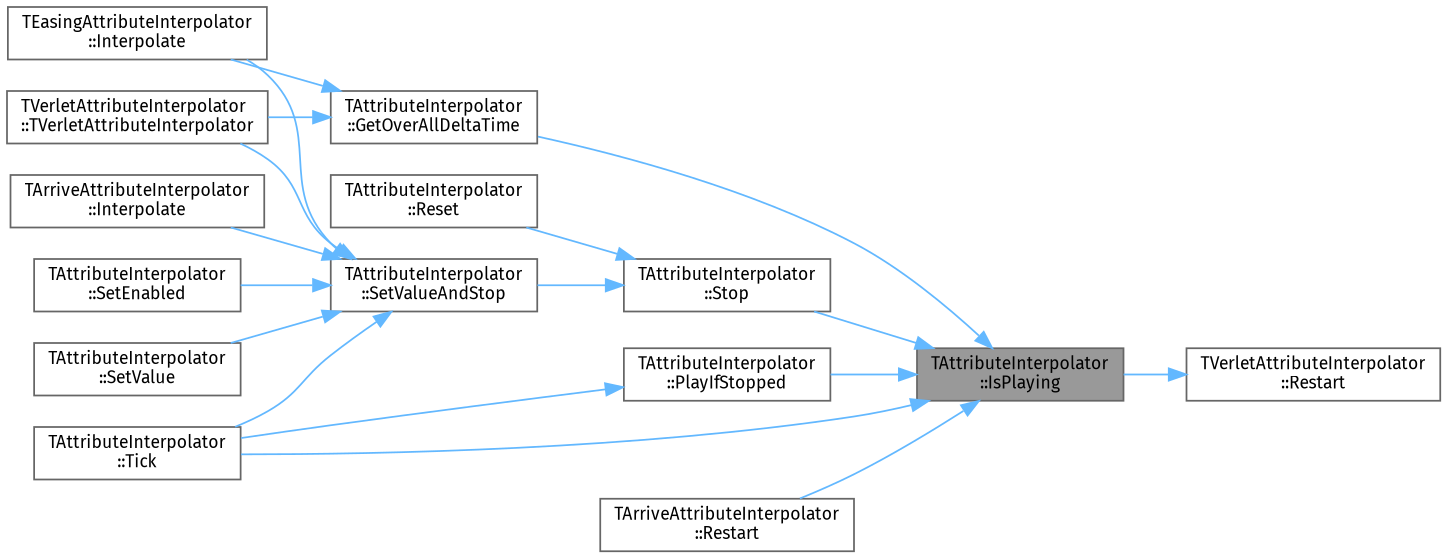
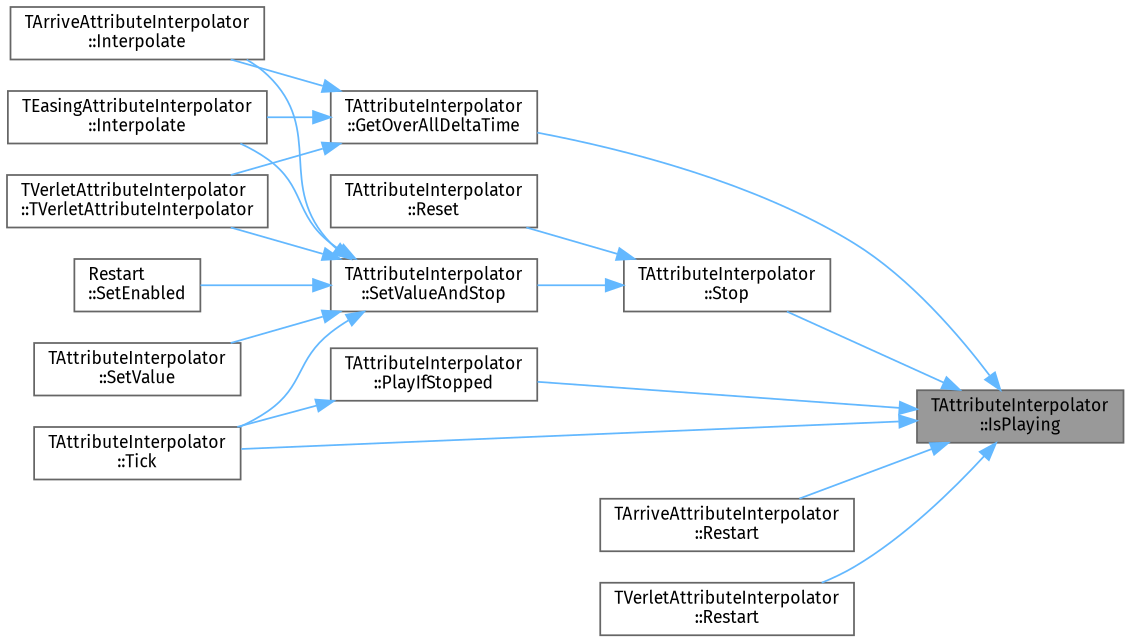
none -> (281, 74)
(137, 285) -> (137, 285)
(1146, 374) -> (909, 528)
